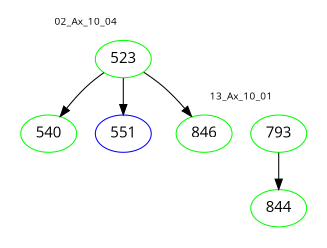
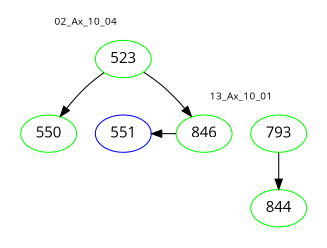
(123, 91) -> (169, 134)
(49, 134) -> (49, 134)
